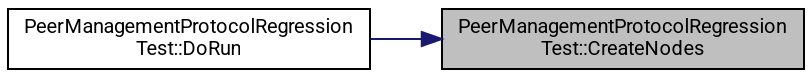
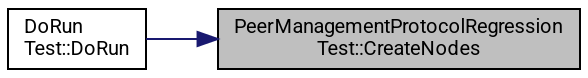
(189, 39) -> (77, 39)
